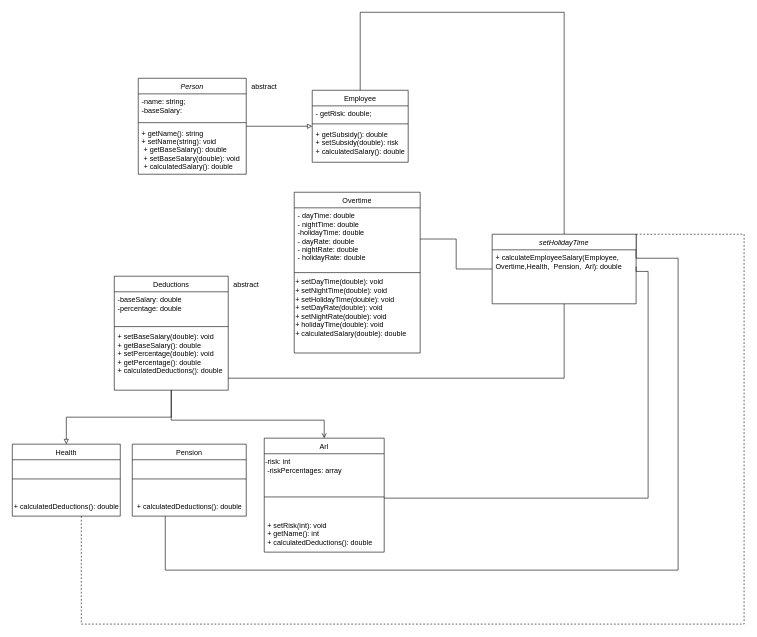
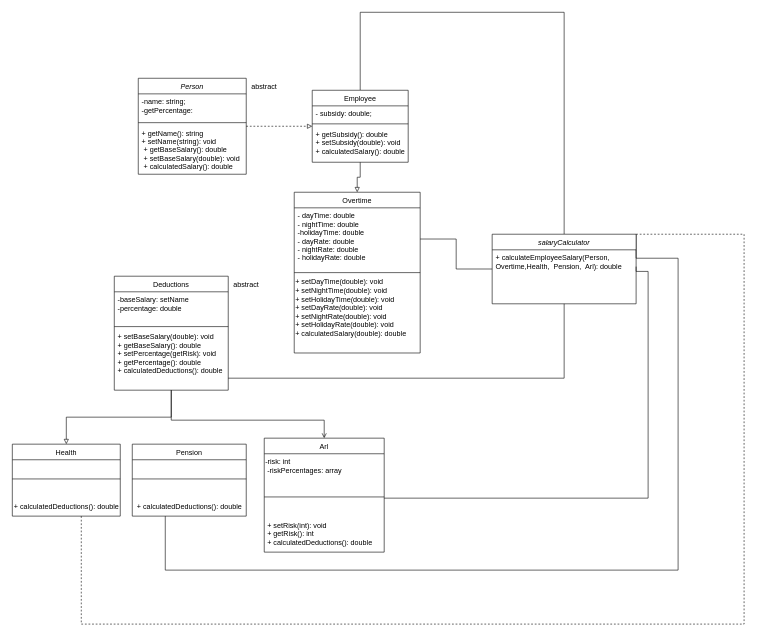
(166, 102) -> (166, 102)
(346, 114) -> (346, 114)
(277, 126) -> (277, 126)
(355, 134) -> (355, 134)
none -> (360, 177)
(564, 242) -> (564, 242)
(560, 258) -> (557, 258)
(152, 300) -> (155, 300)
(357, 308) -> (357, 308)
(170, 337) -> (170, 337)
(323, 534) -> (323, 534)
